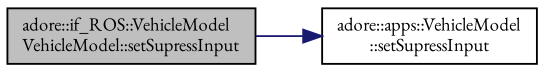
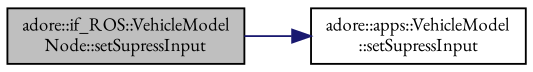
(131, 36) -> (126, 36)
